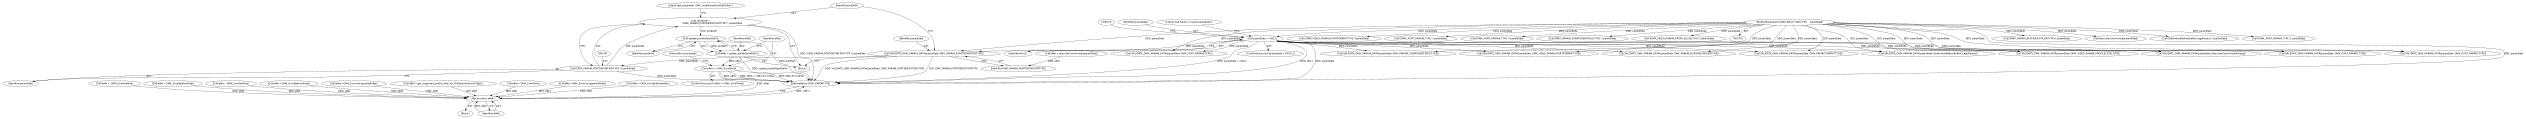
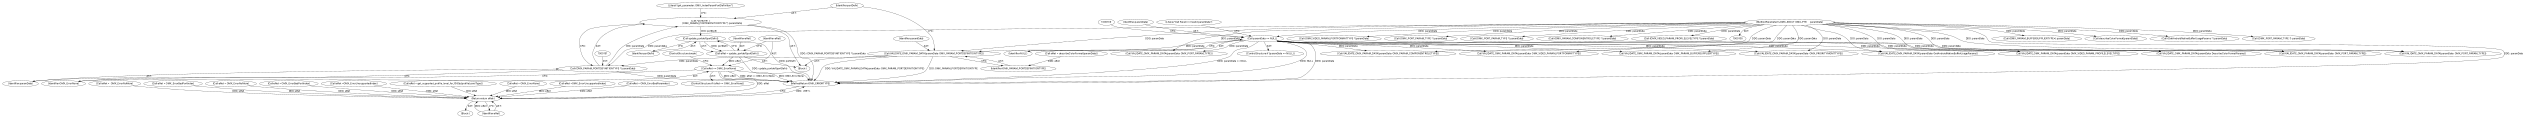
none -> (1173, 27)
none -> (64, 84)
